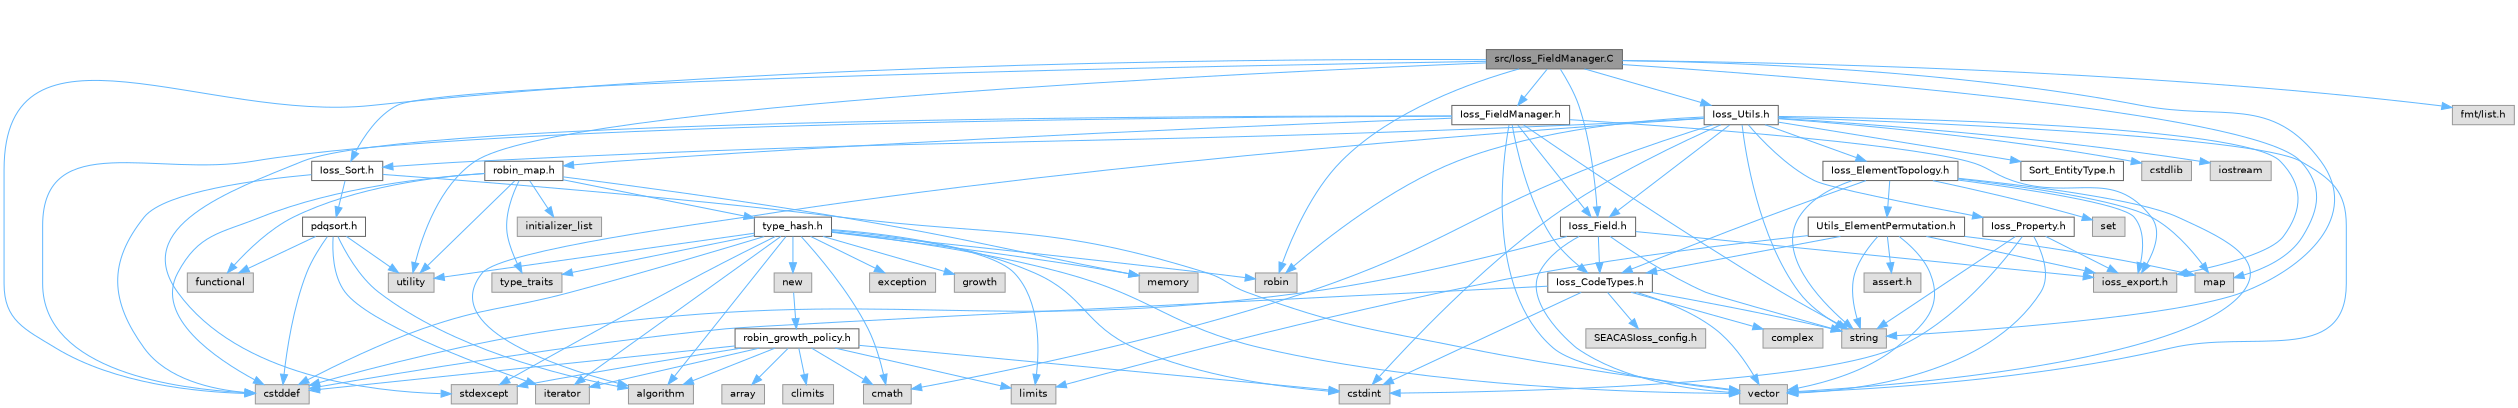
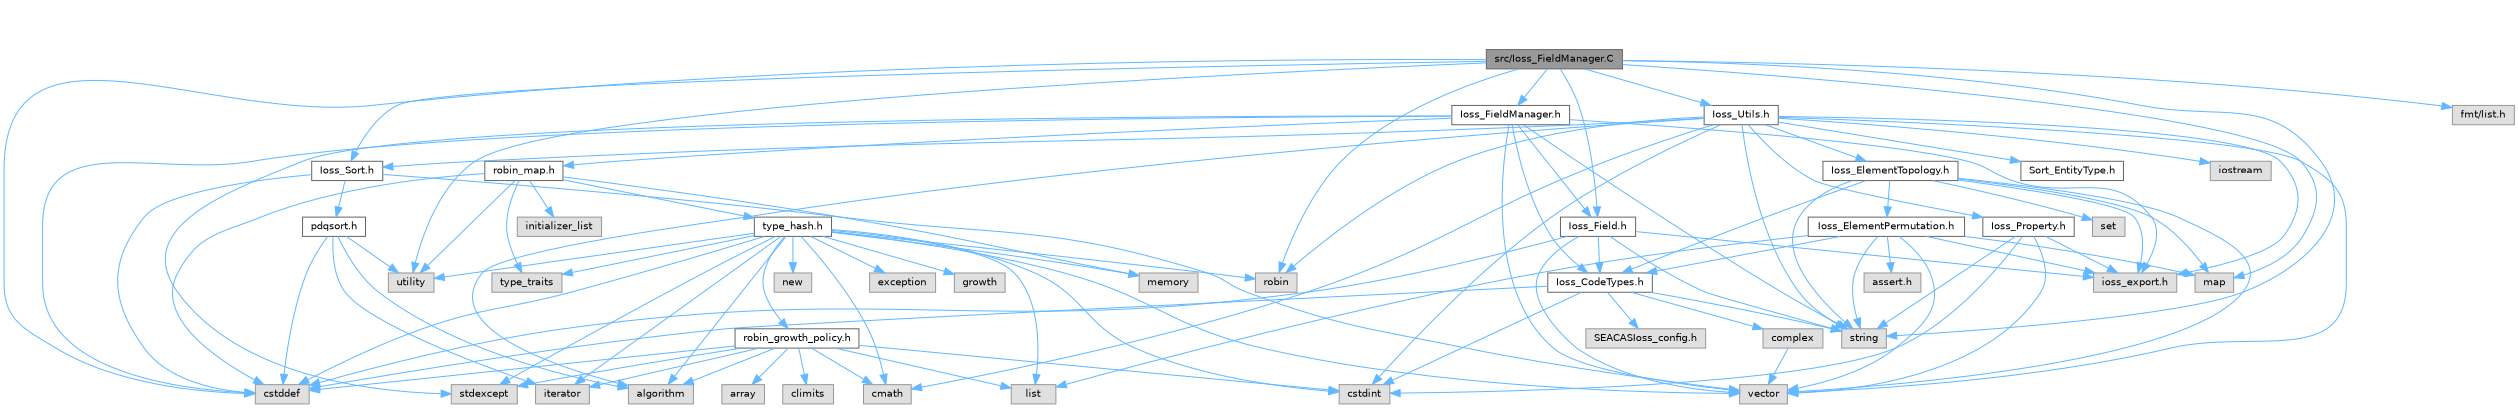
(1674, 168) -> none
(2167, 171) -> none
(1886, 227) -> (1886, 227)
(220, 283) -> none
(794, 304) -> (763, 278)
(1704, 321) -> (1781, 362)
(1034, 394) -> (1034, 394)
